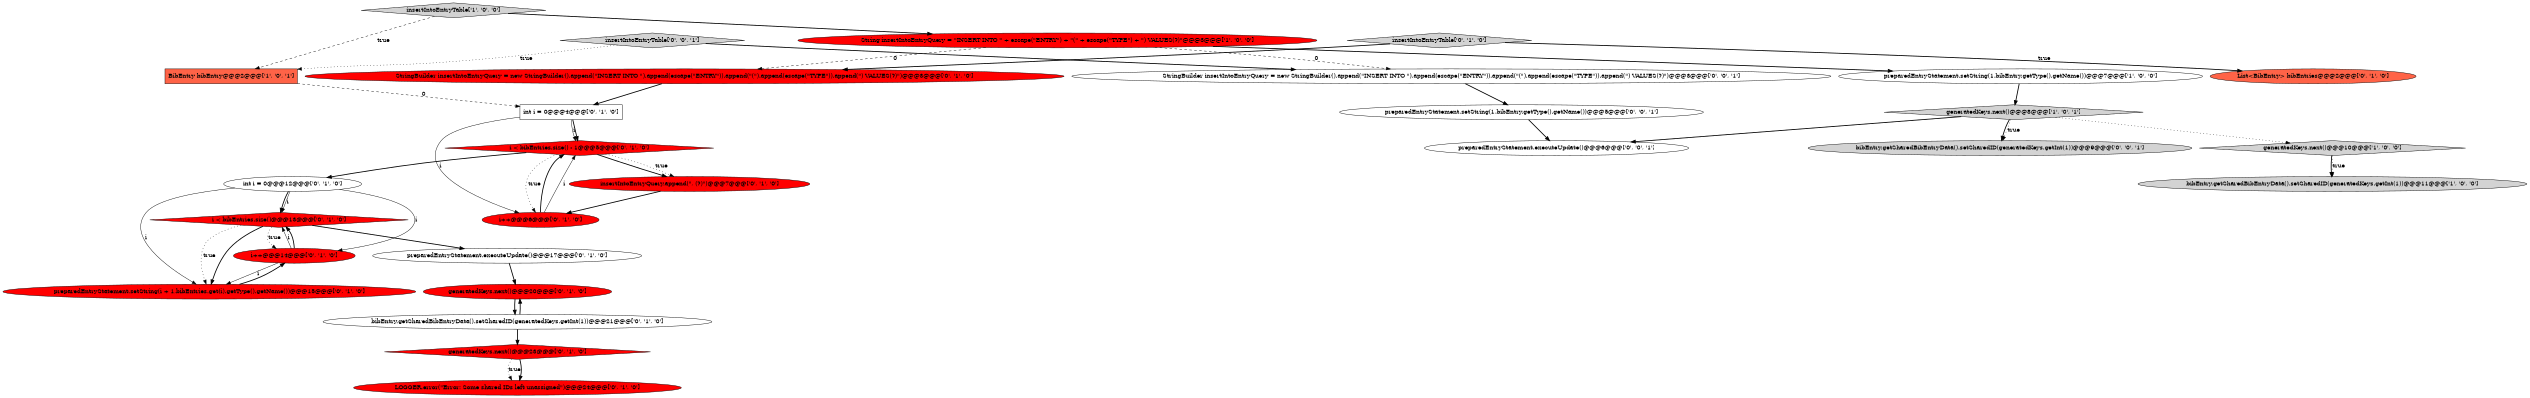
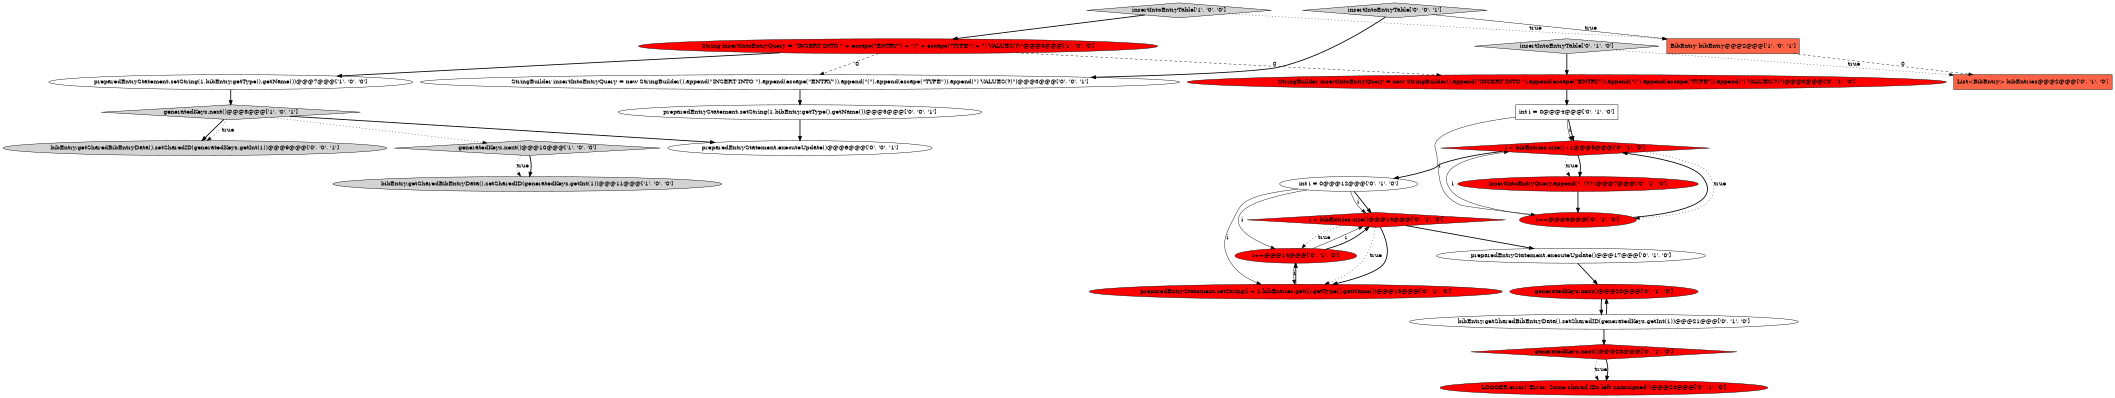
(347, 42) -> (1446, 27)
(1871, 54) -> (1781, 62)
(460, 61) -> (1548, 27)
(2313, 76) -> (2033, 82)
(407, 95) -> (1881, 64)
